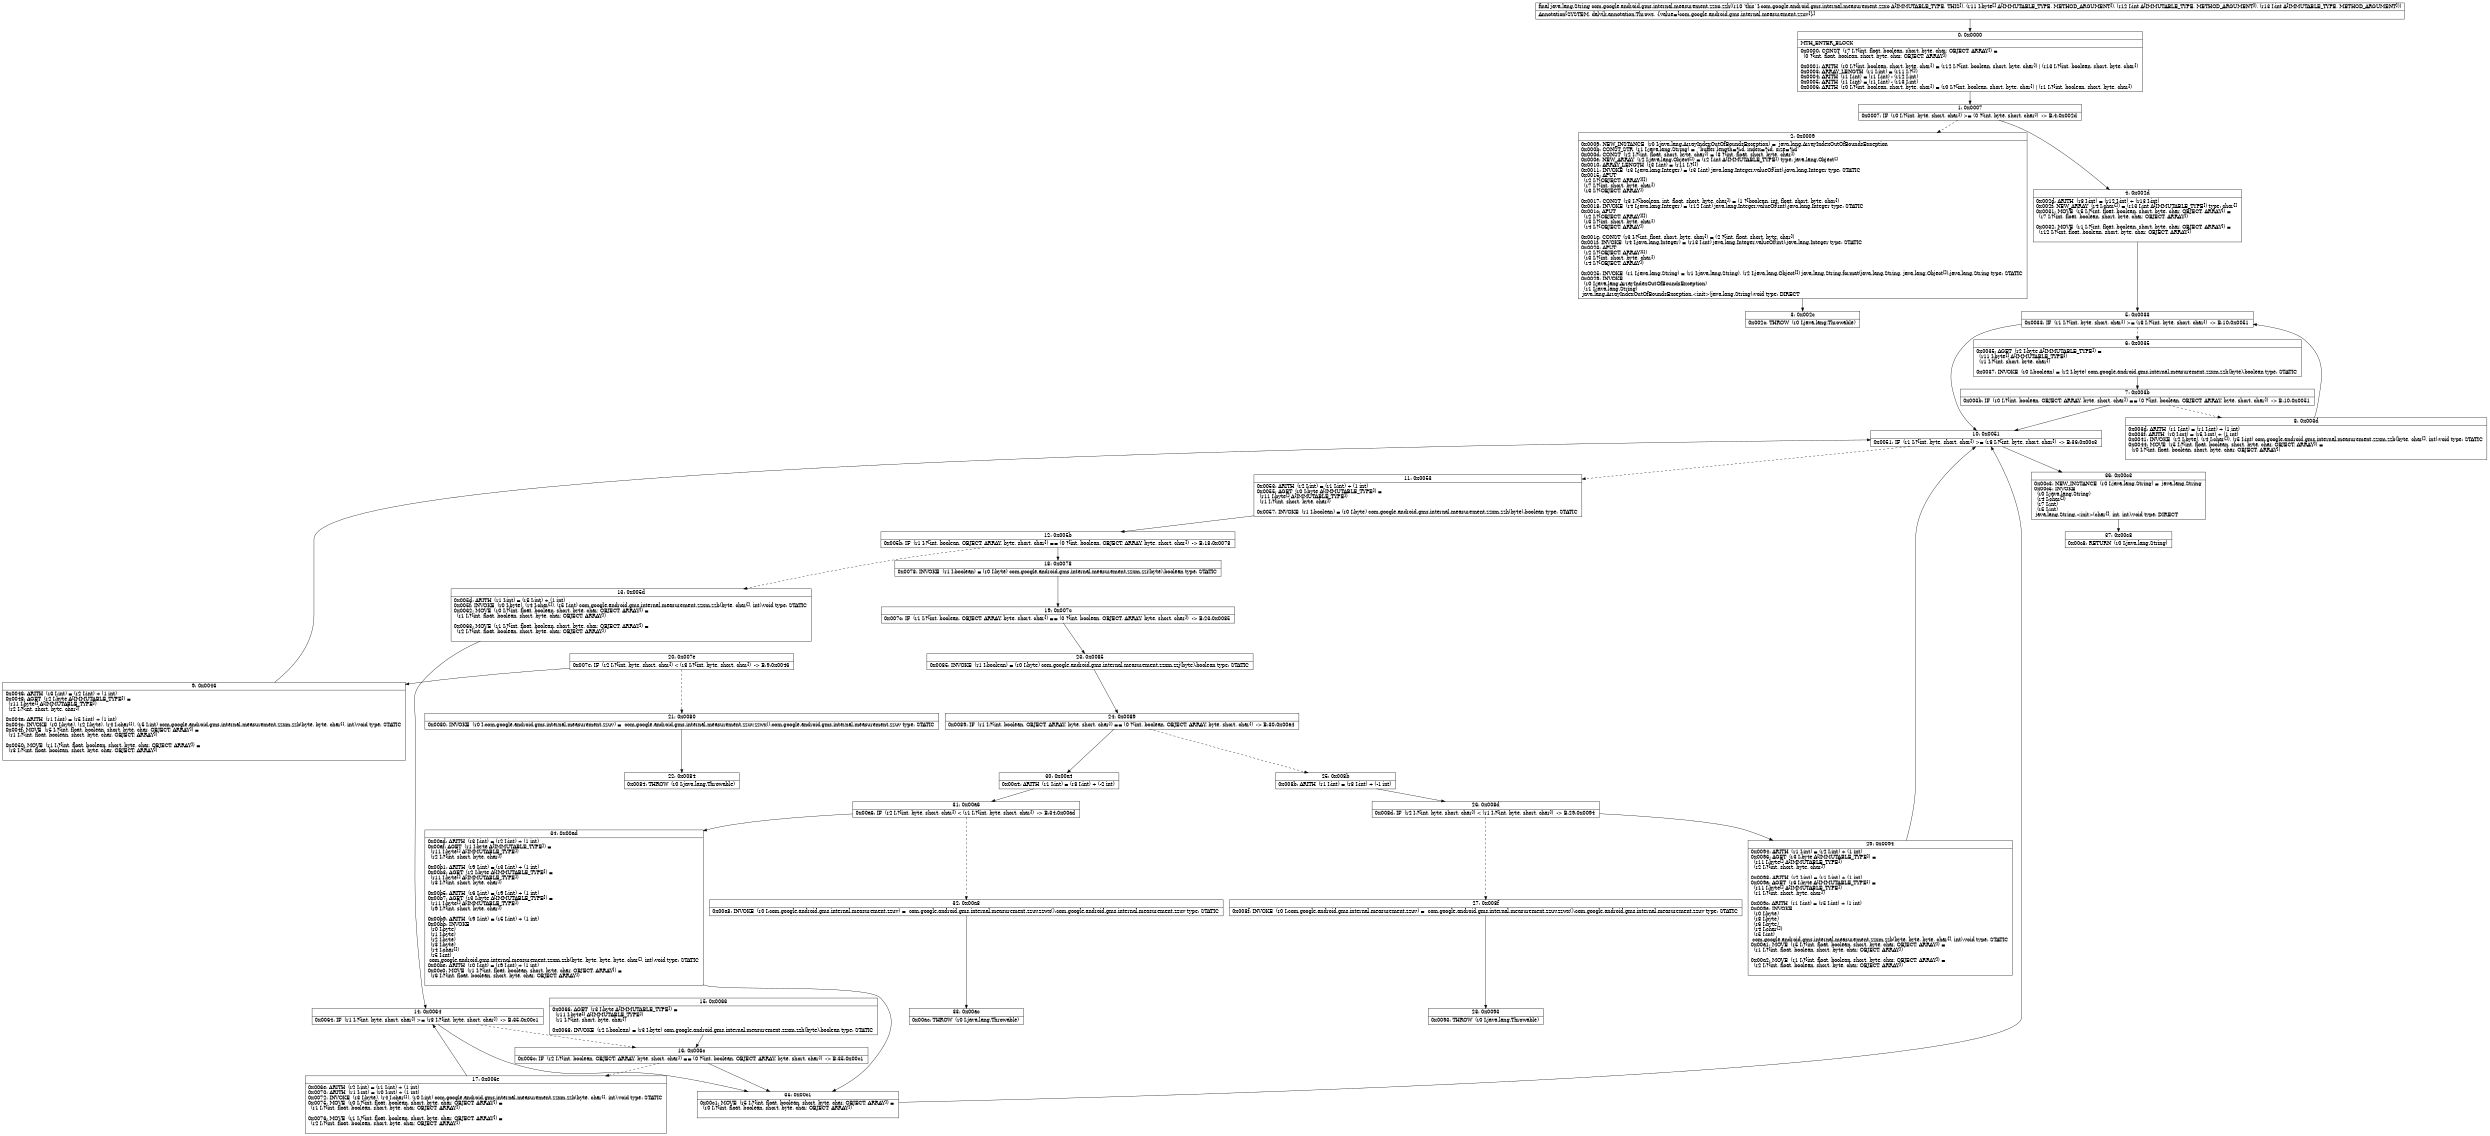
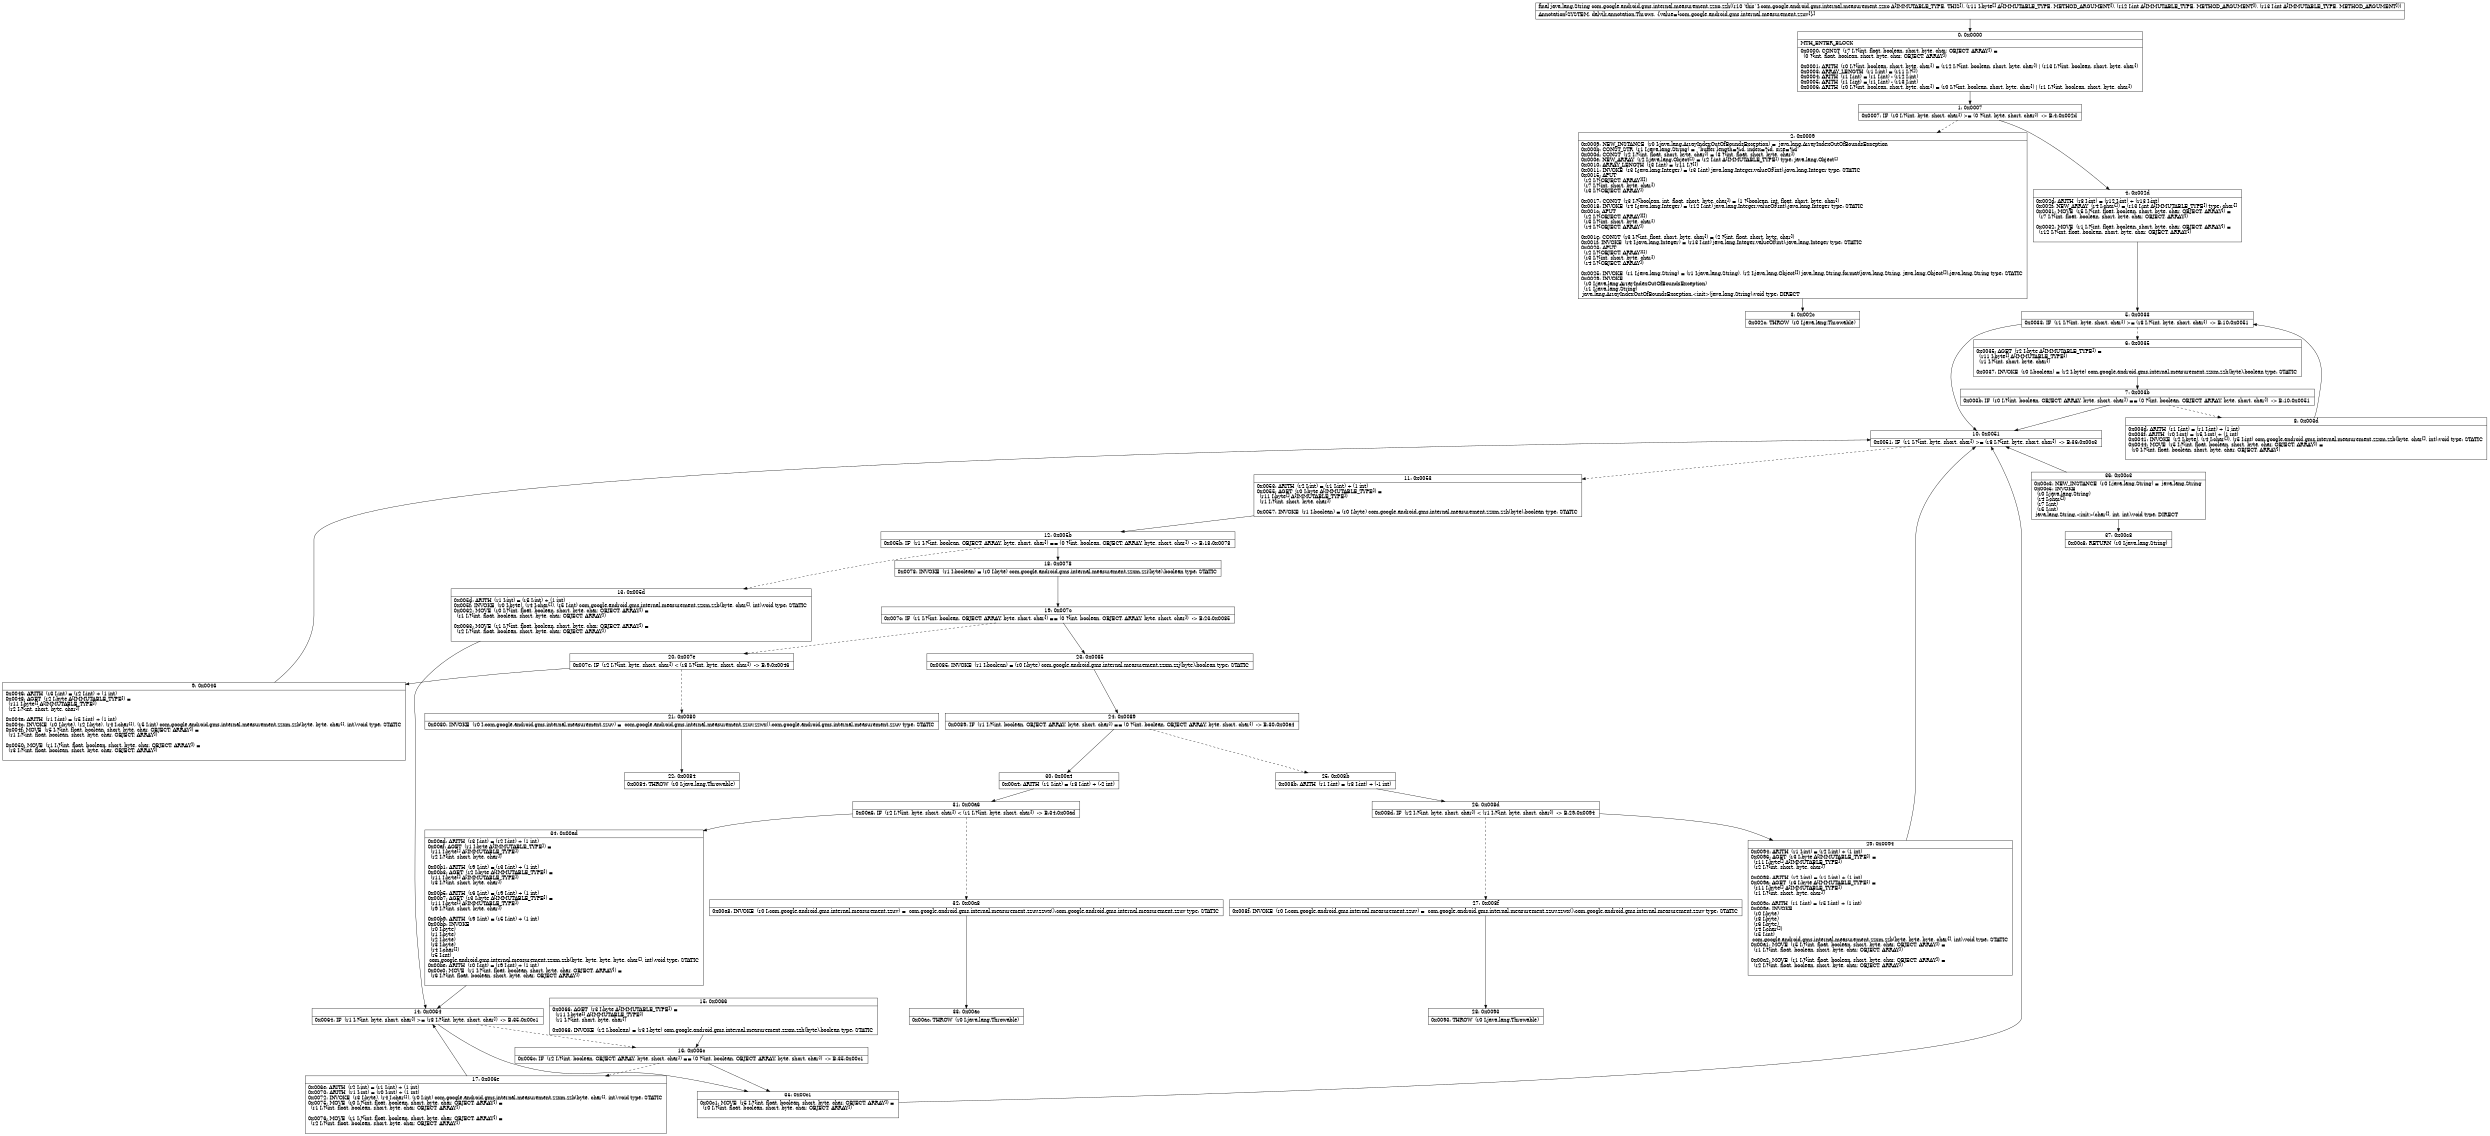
(2031, 459) -> (2038, 460)
none -> (872, 638)
(851, 991) -> (453, 996)
